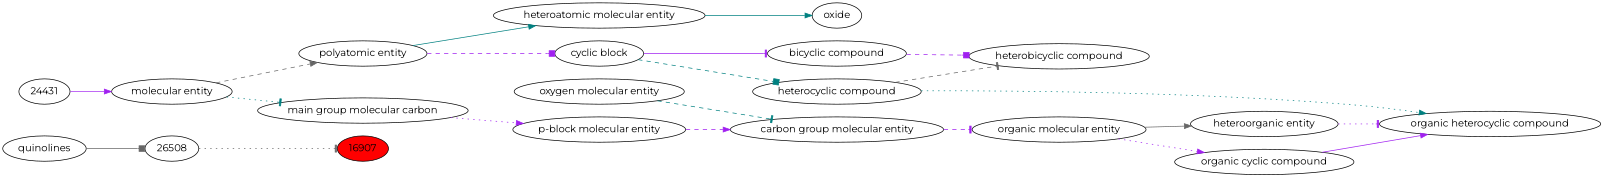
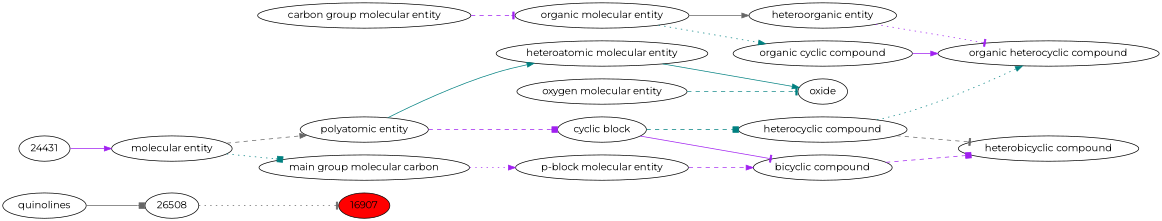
(252, 100) -> (251, 156)
(713, 110) -> (741, 92)
(704, 130) -> (717, 168)
(1158, 145) -> (708, 34)
